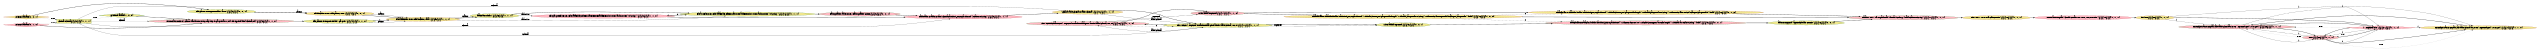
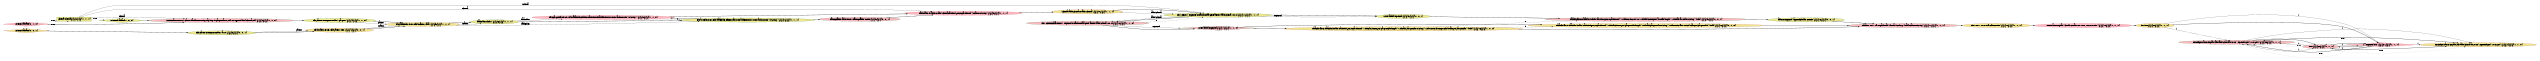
(570, 6) -> none
(1218, 13) -> (1218, 28)
